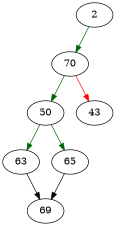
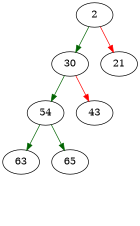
(70, 64) -> (70, 64)
none -> (119, 64)
(46, 113) -> (46, 113)
(46, 211) -> none
